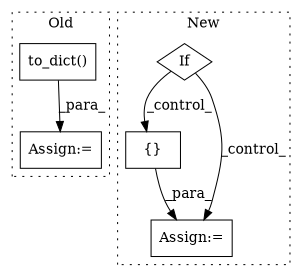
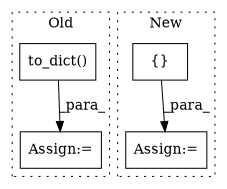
(185, 62) -> none
